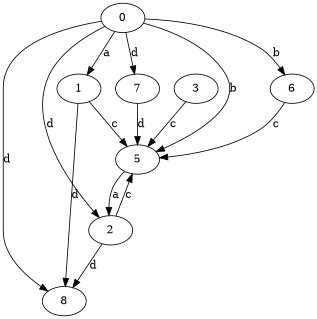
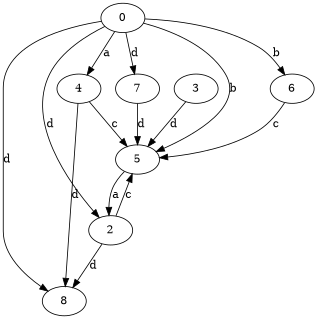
(79, 89) -> (79, 89)
(173, 124) -> (174, 124)
